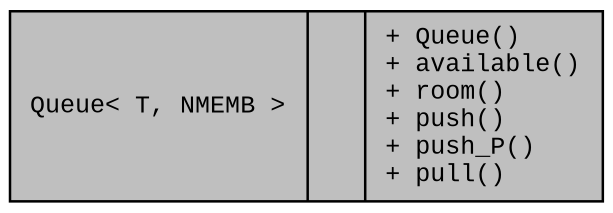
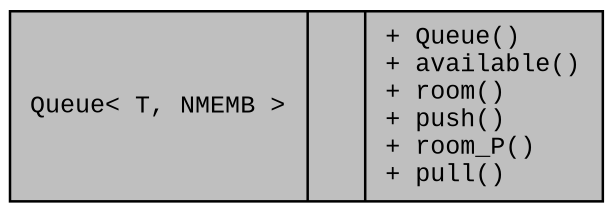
(462, 146) -> (462, 146)
